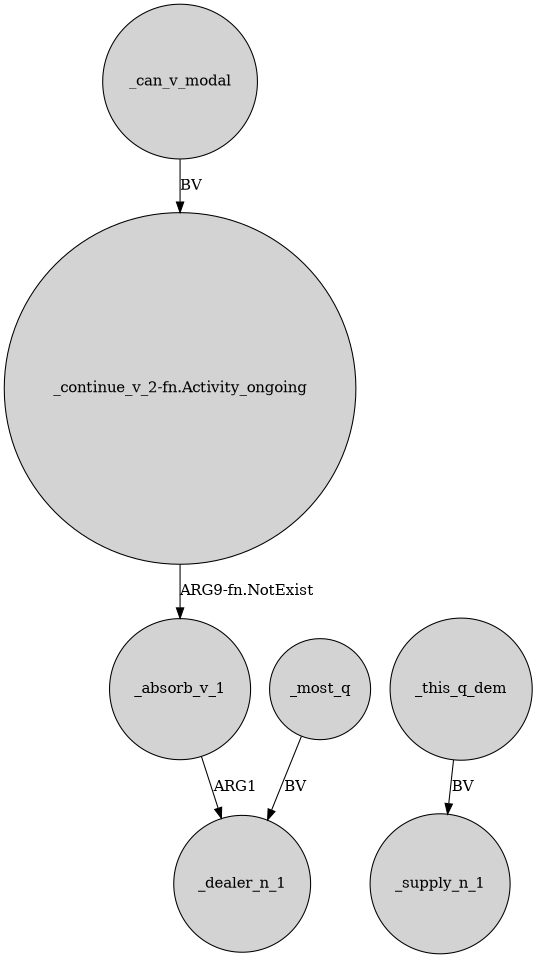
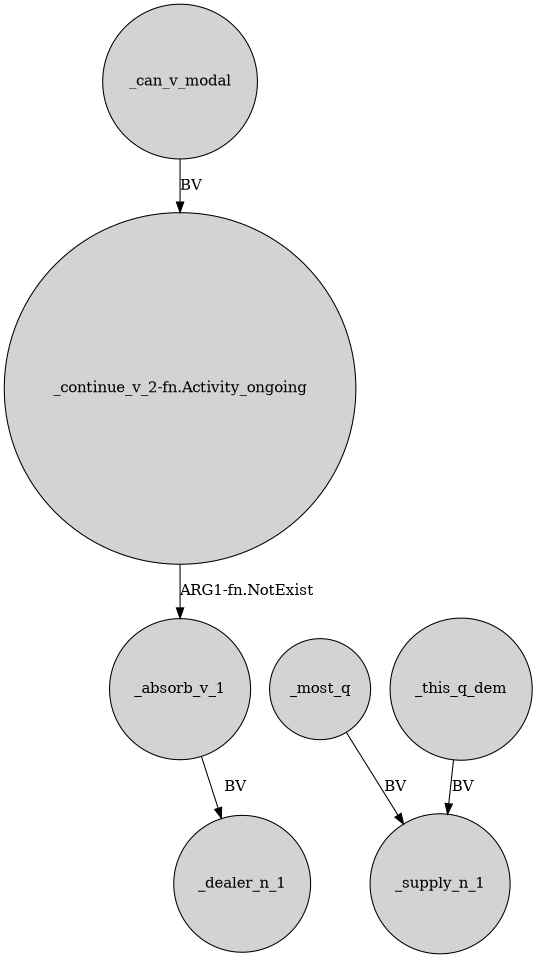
(247, 591) -> (247, 591)
(287, 773) -> (372, 774)
(235, 787) -> (235, 787)
